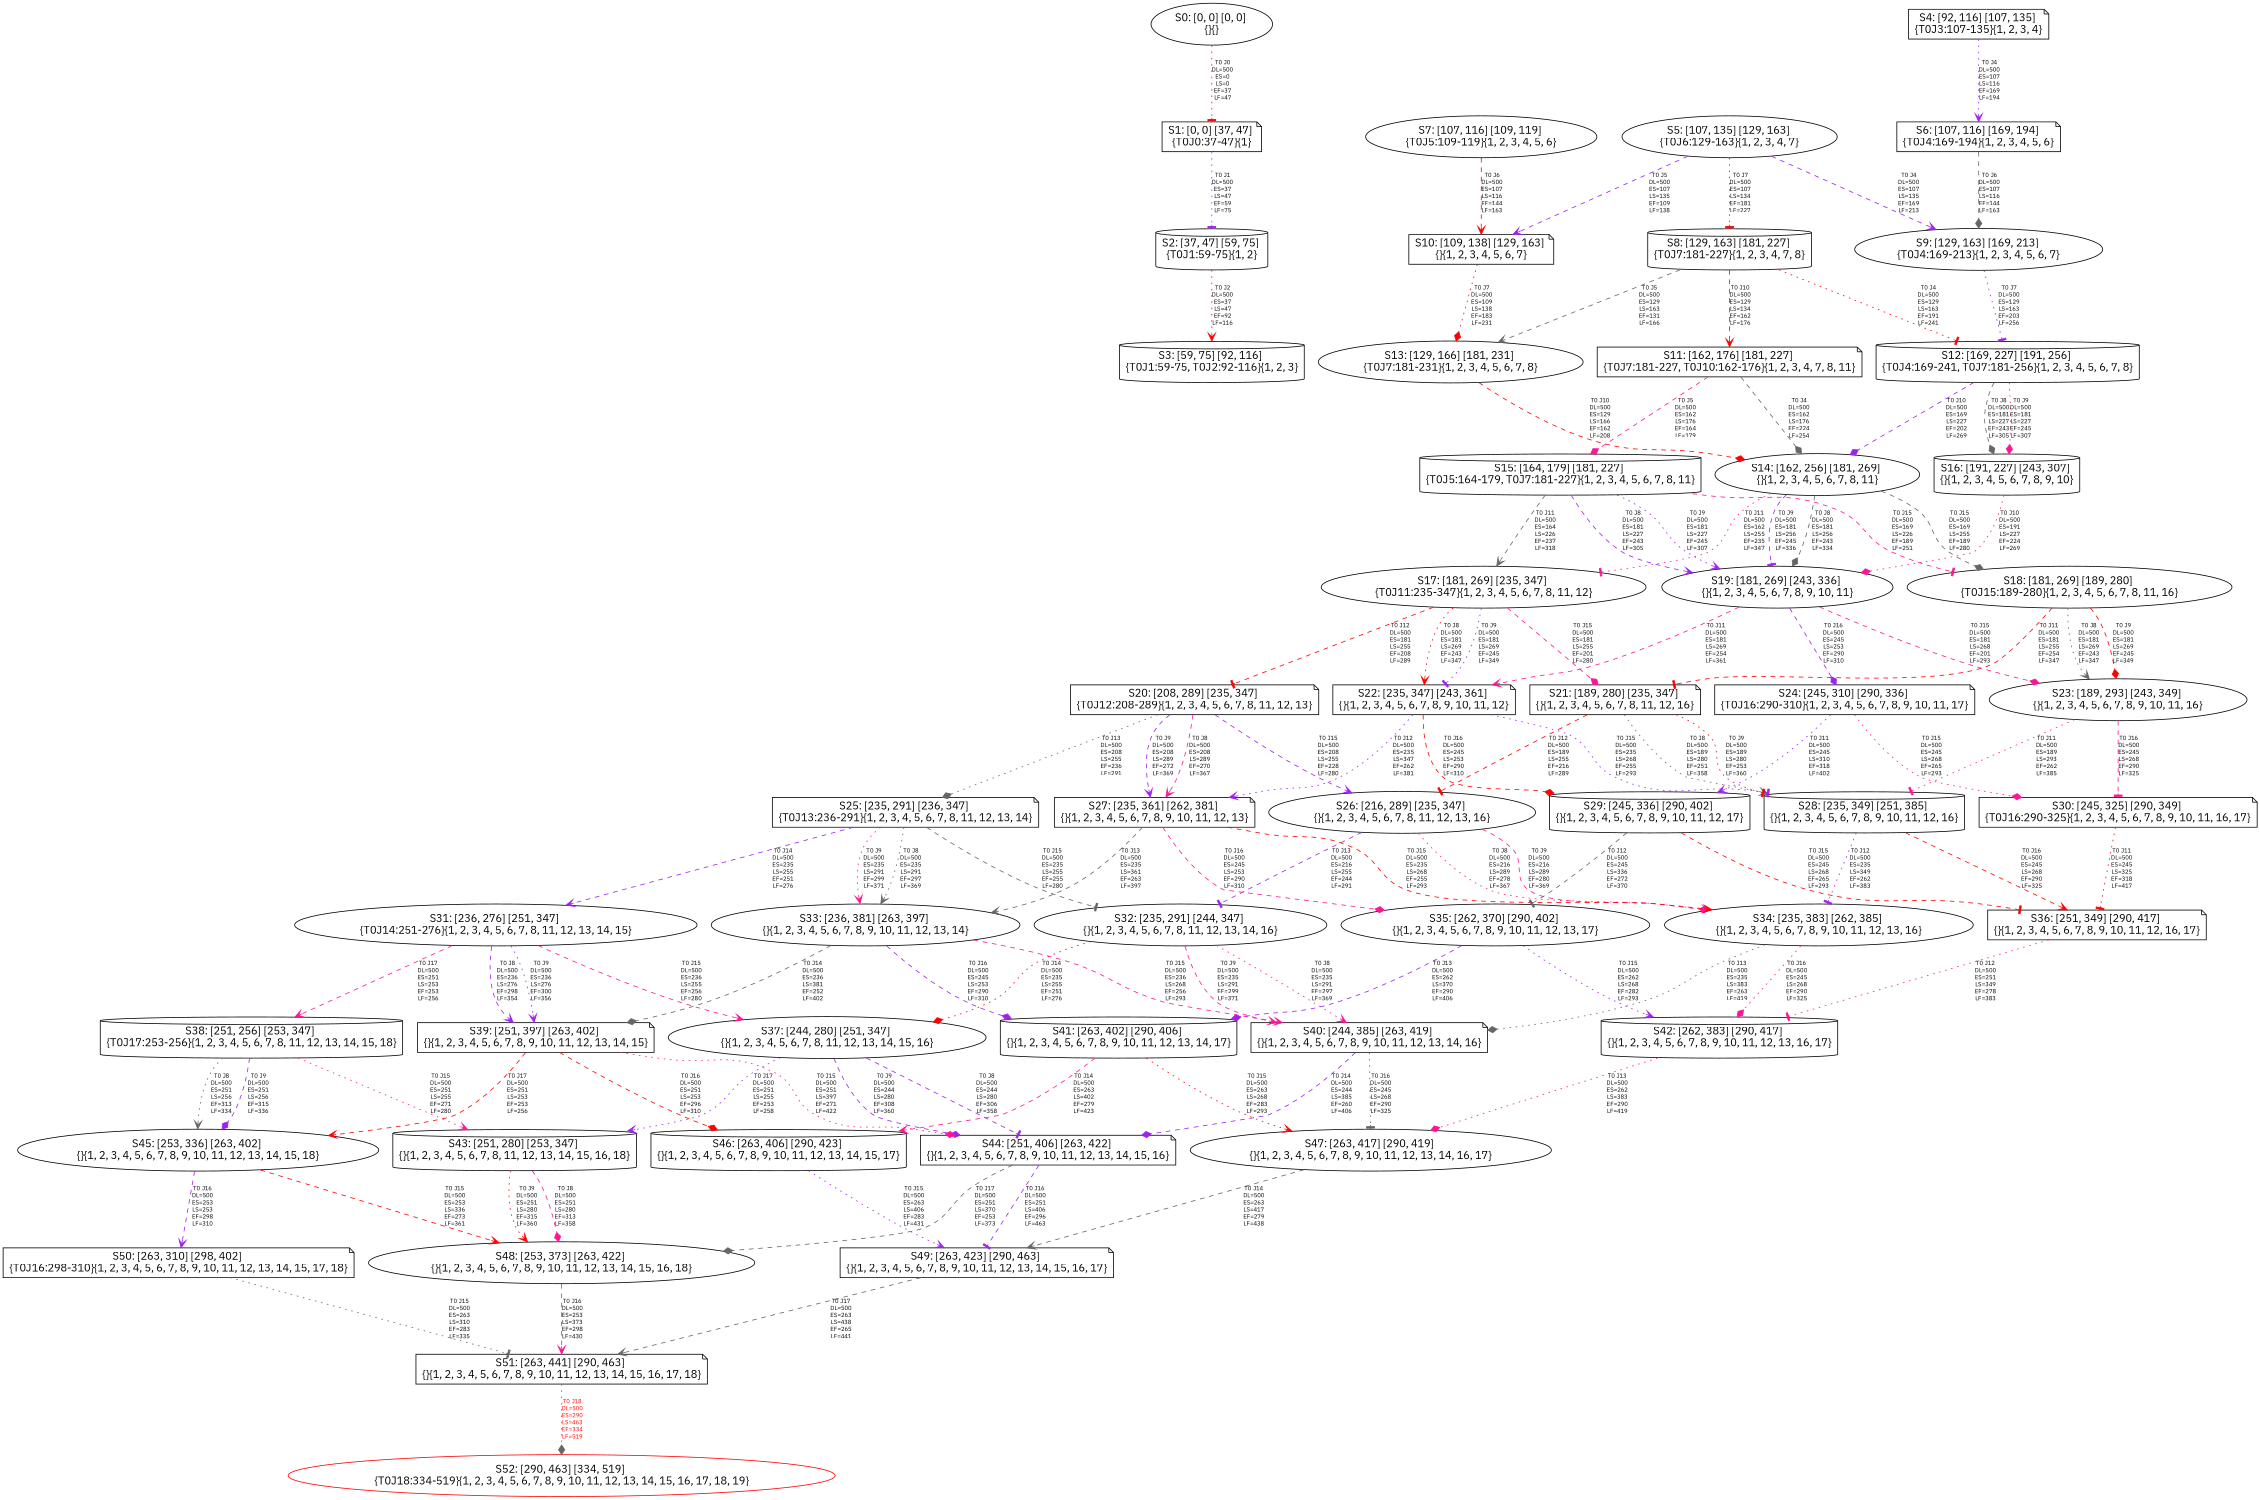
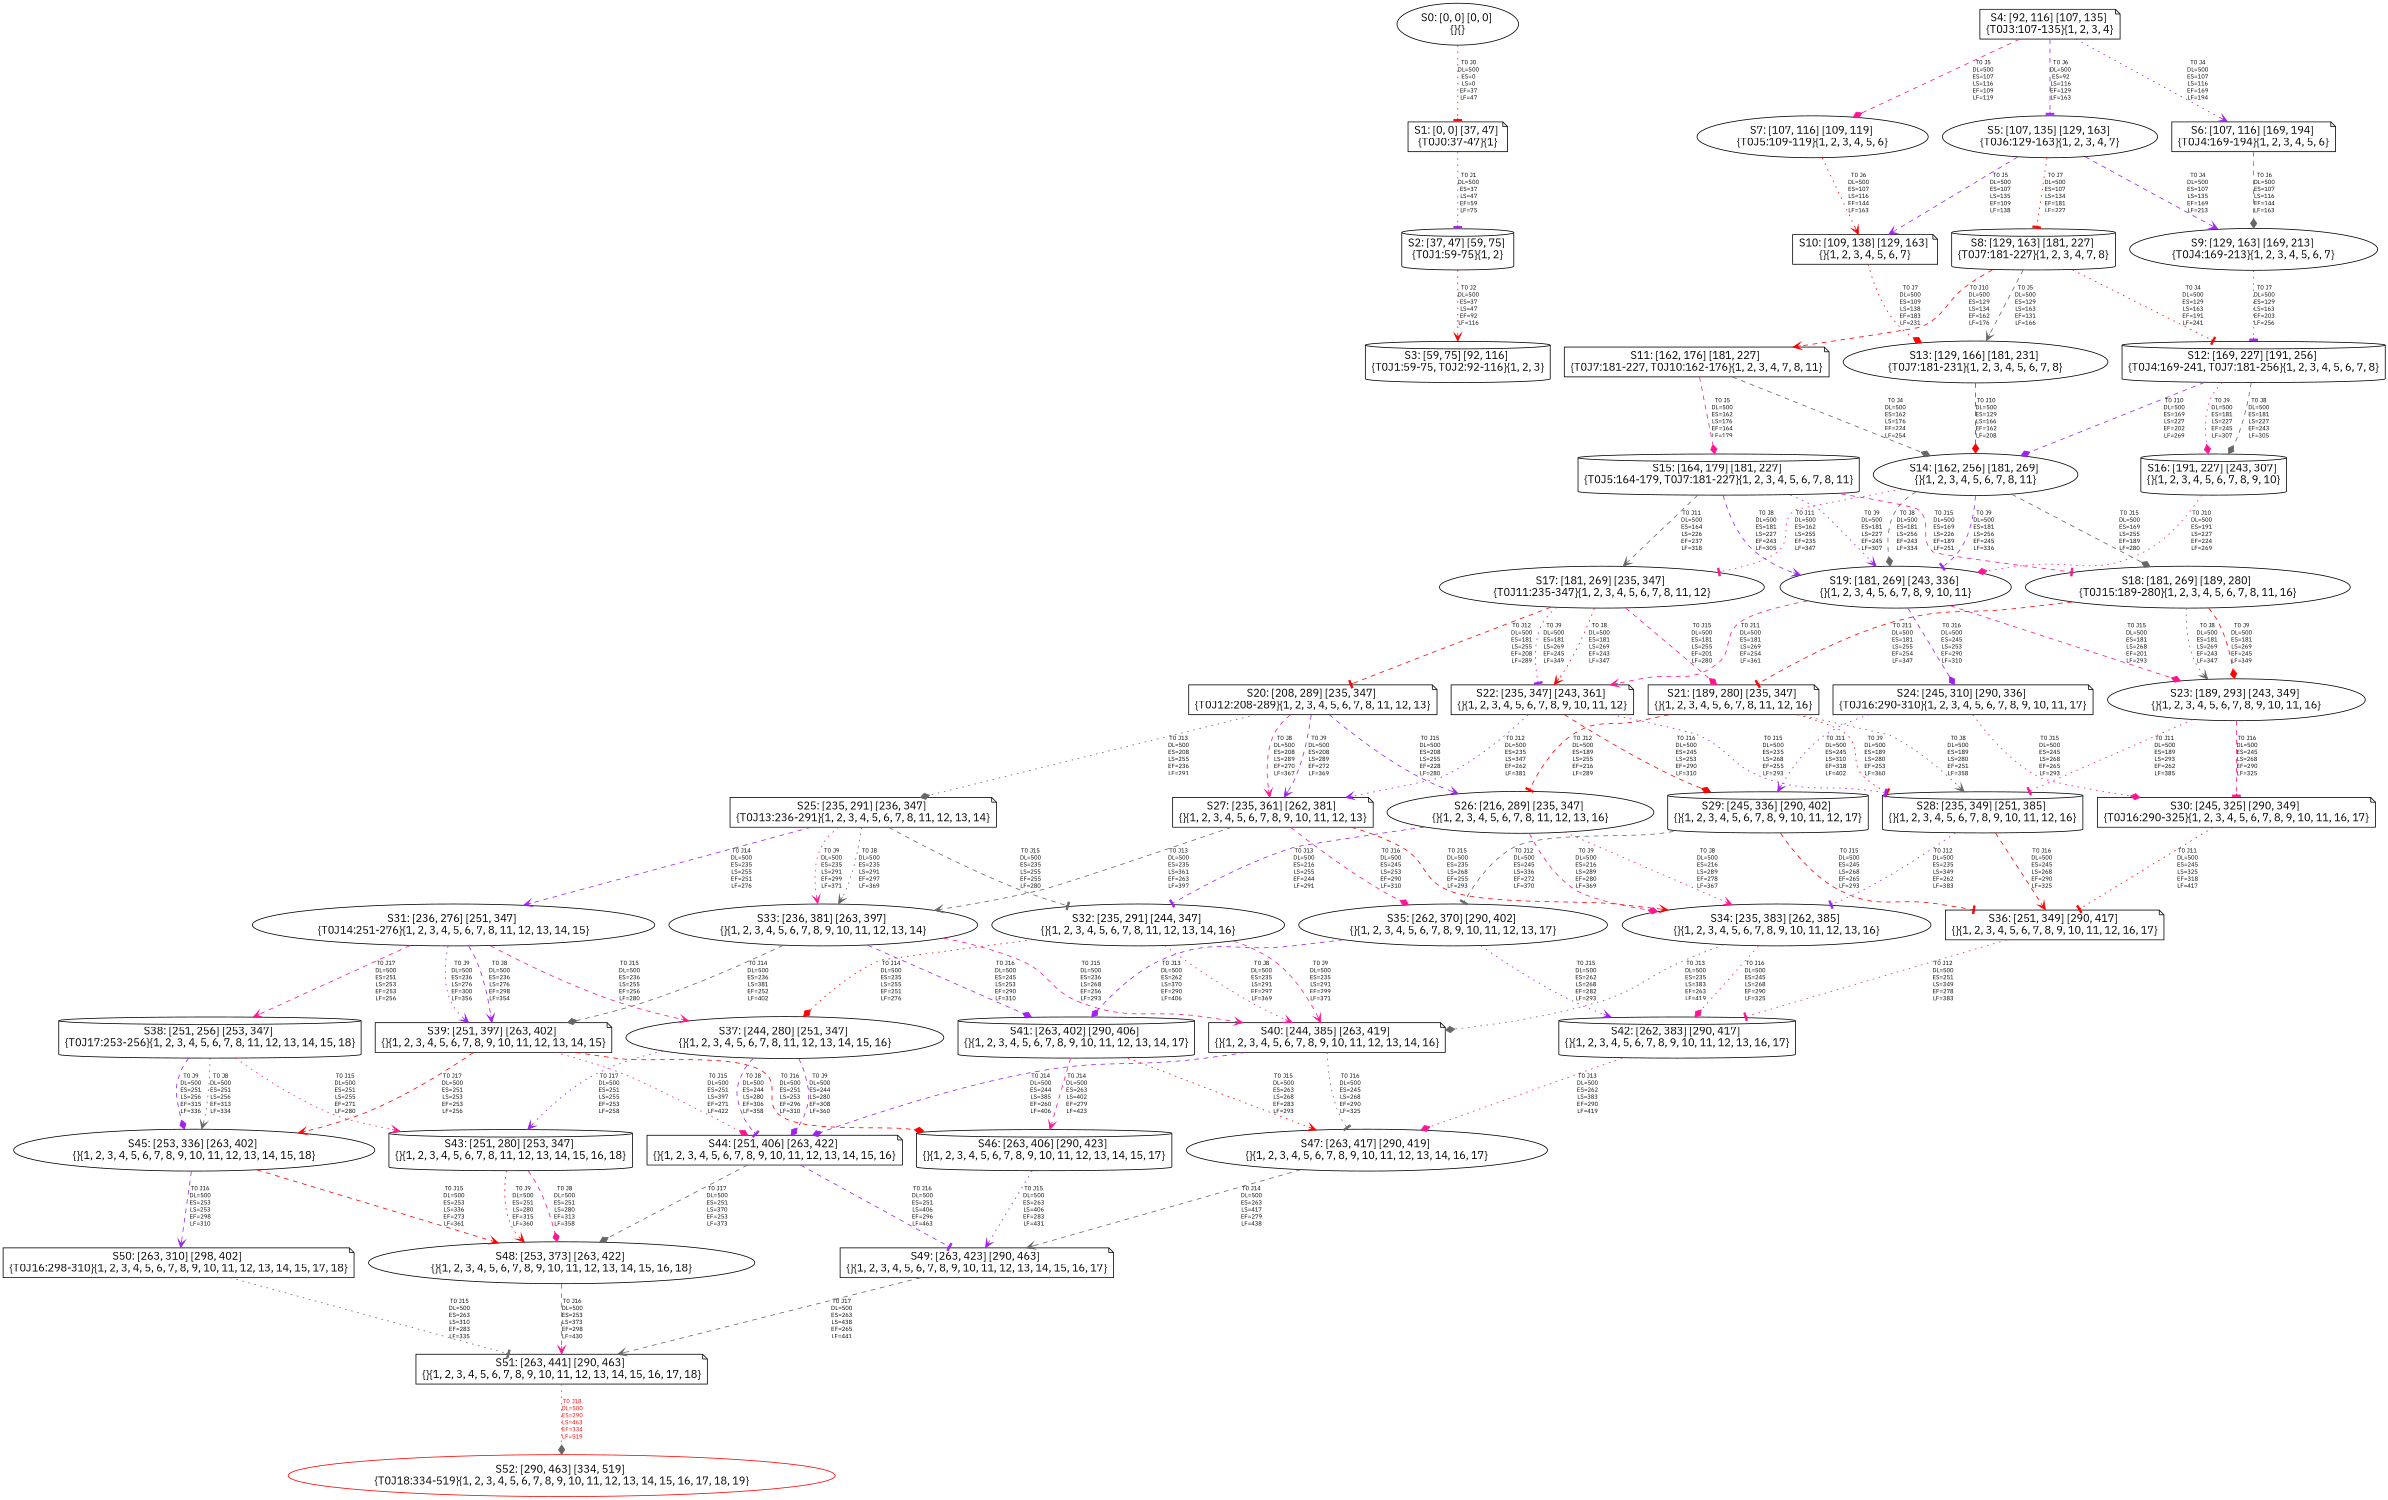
none -> (2050, 75)
none -> (1941, 76)
(1481, 192) -> (1839, 193)
